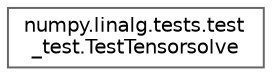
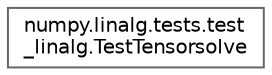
(136, 38) -> (136, 38)
